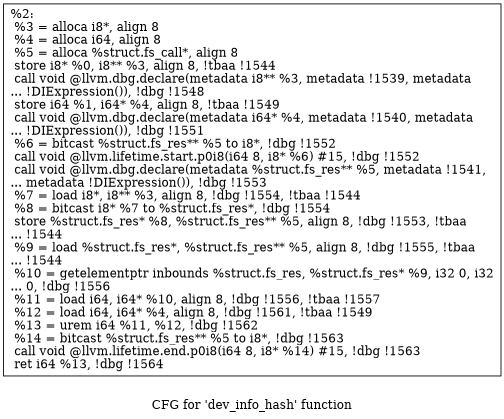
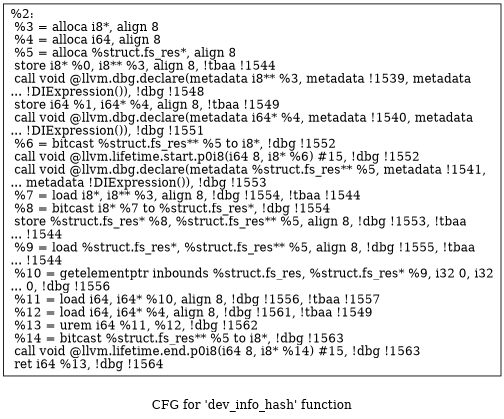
(125, 53) -> (124, 53)
